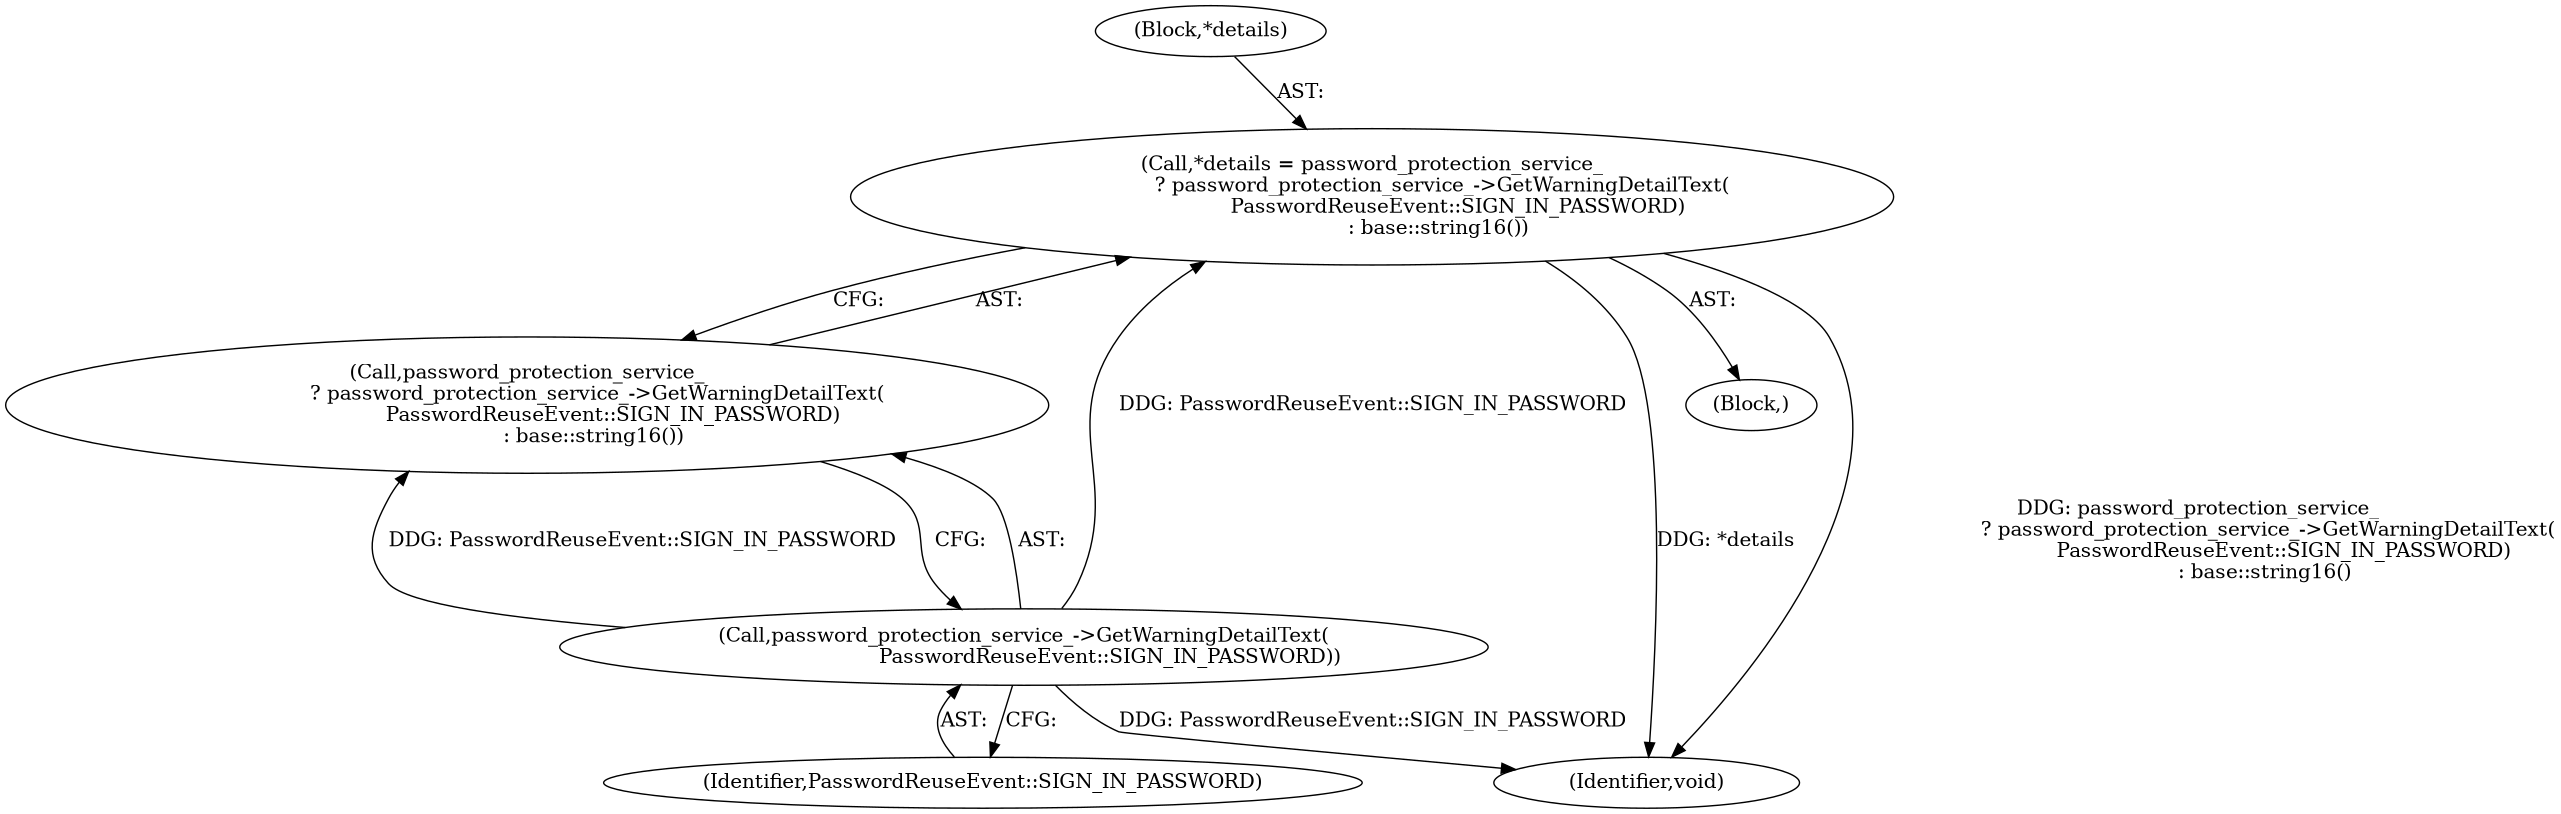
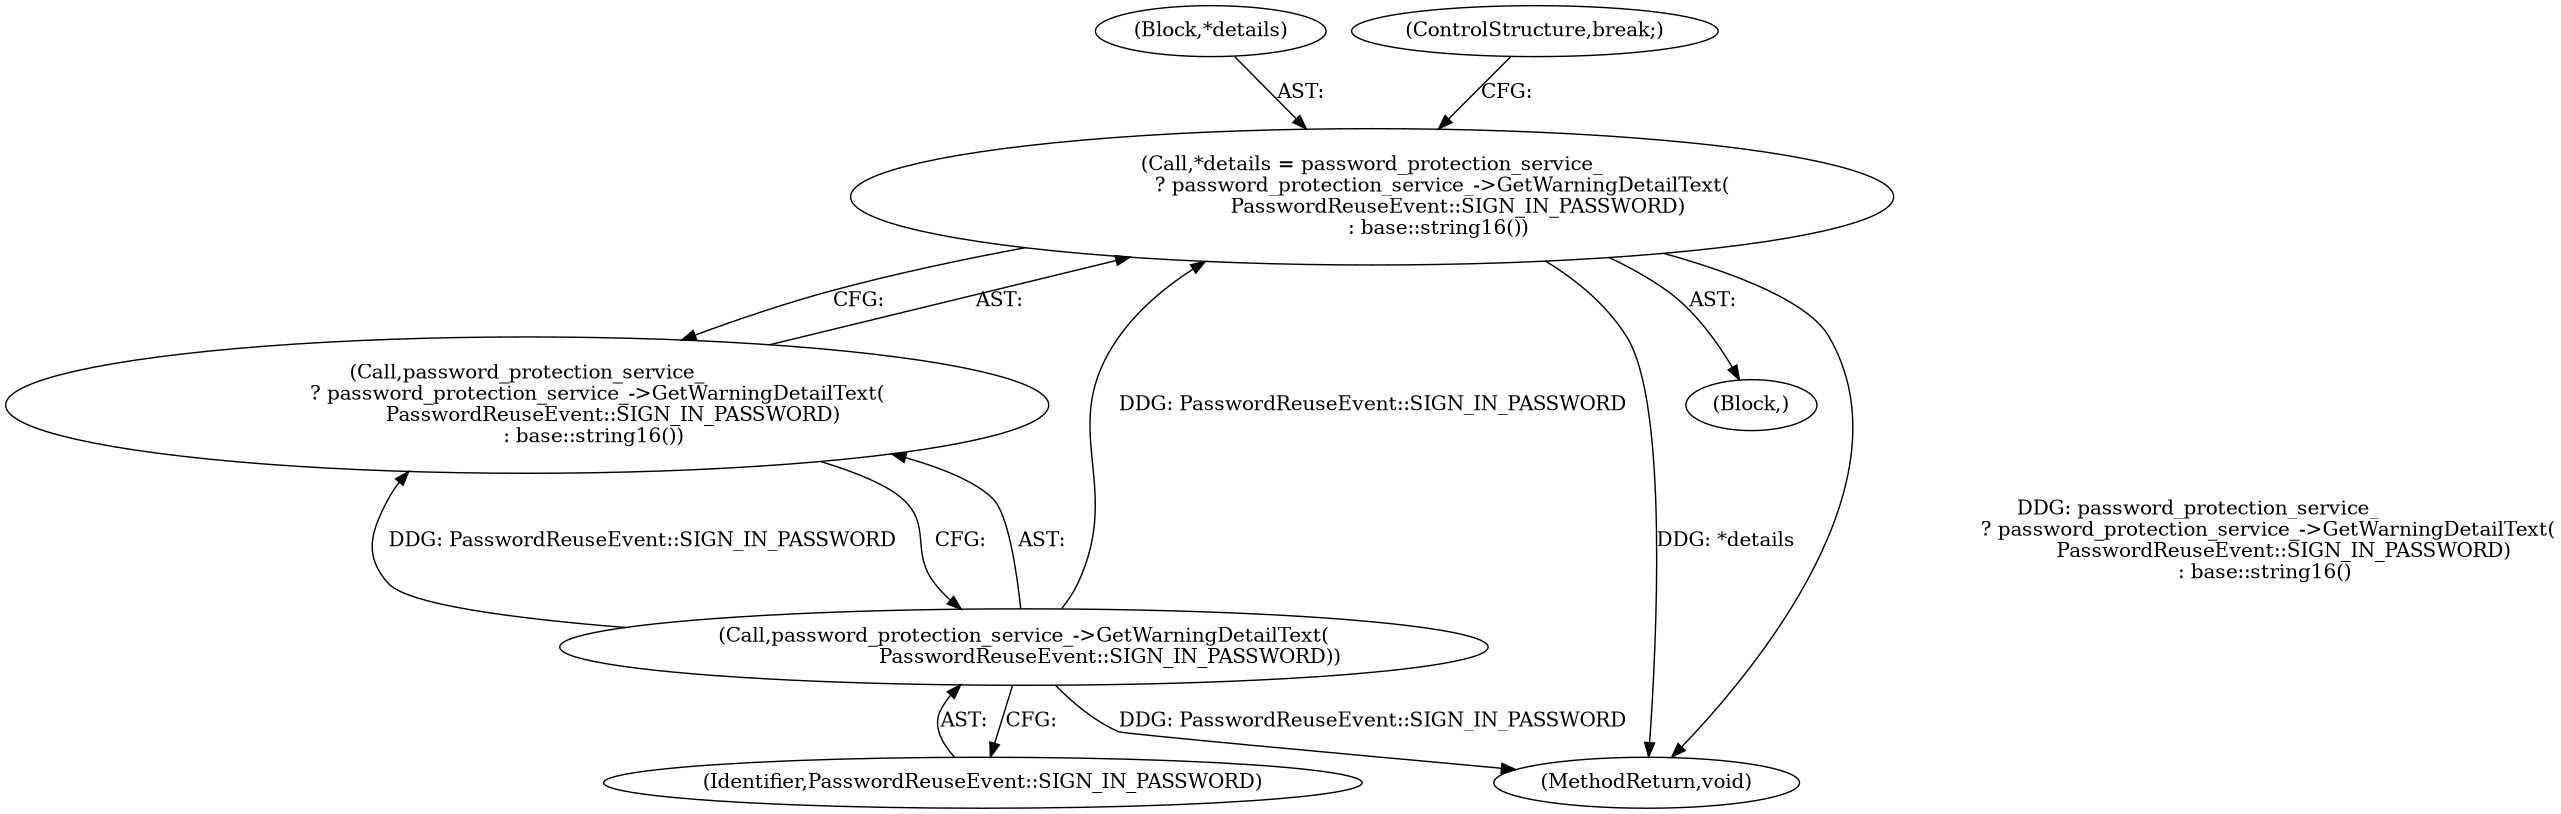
none -> (1535, 31)
(1647, 783) -> (1647, 783)
